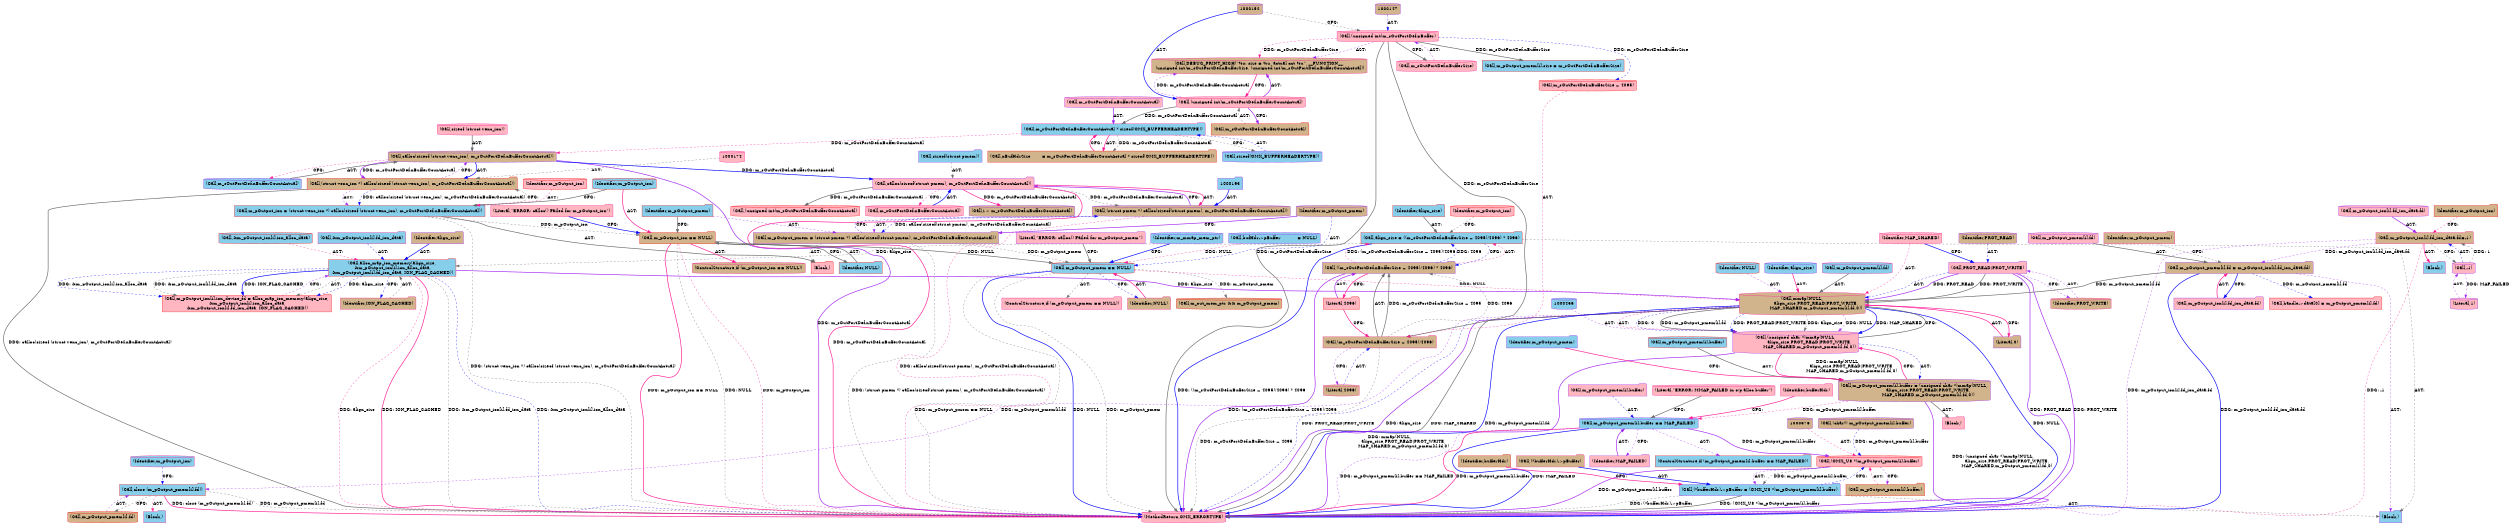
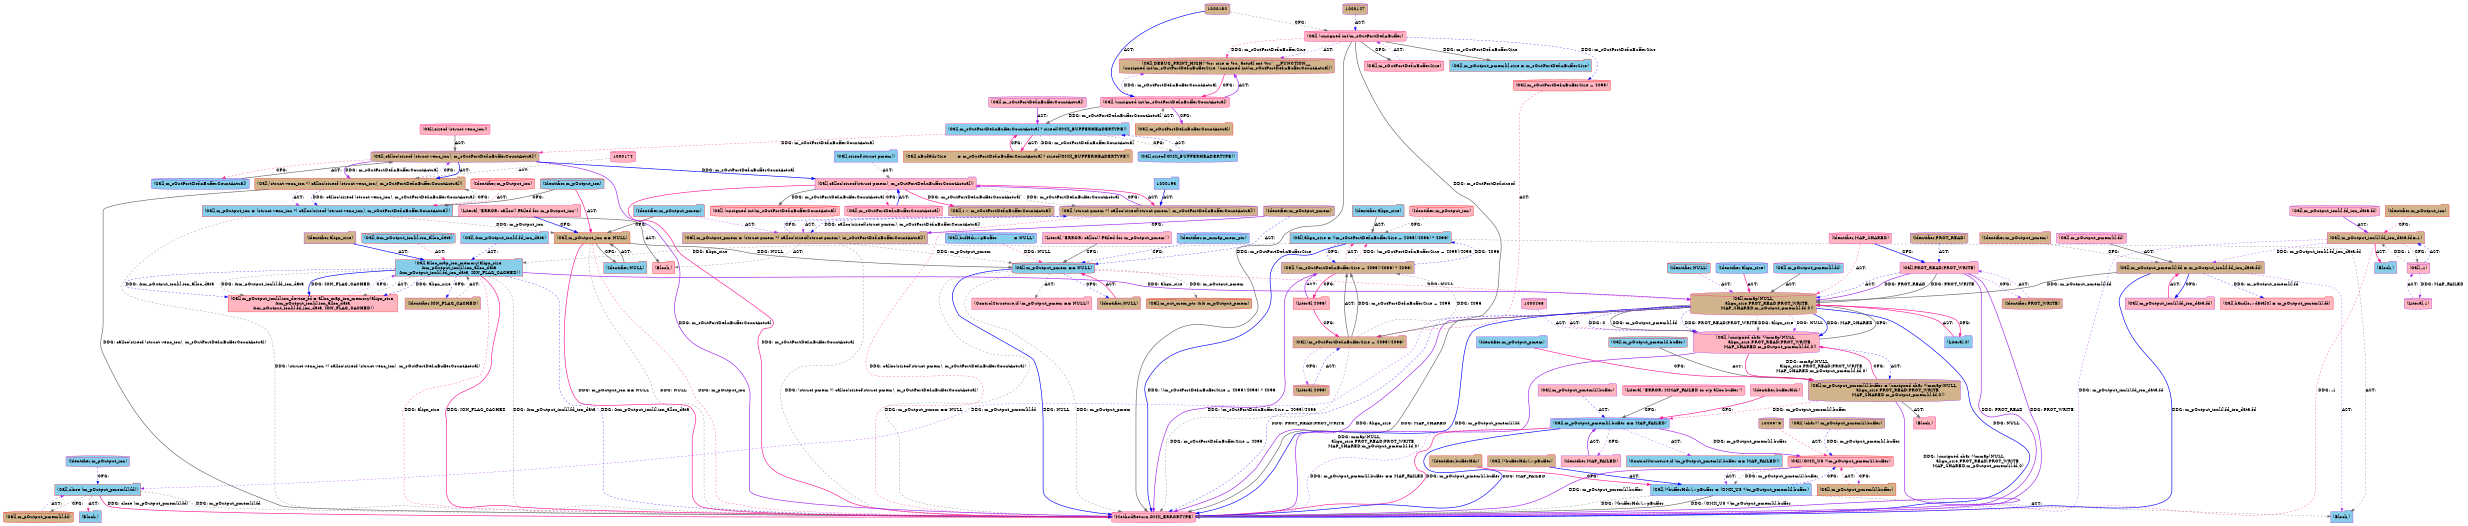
(1501, 184) -> (1484, 184)
(1141, 253) -> (1135, 253)
(749, 268) -> none
(1564, 304) -> (1534, 304)
(2007, 342) -> (1958, 342)
